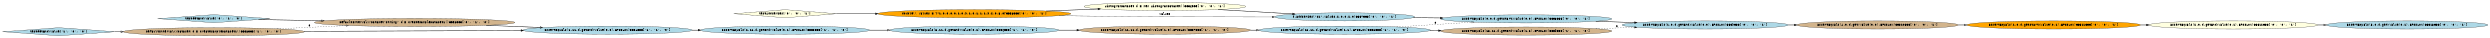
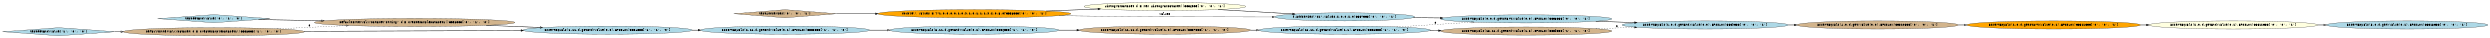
(785, 14) -> (785, 14)
